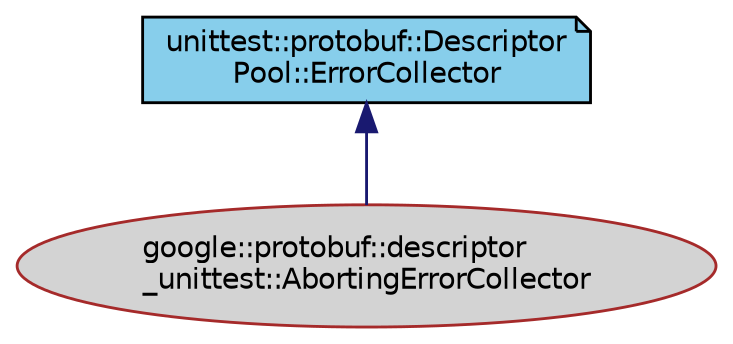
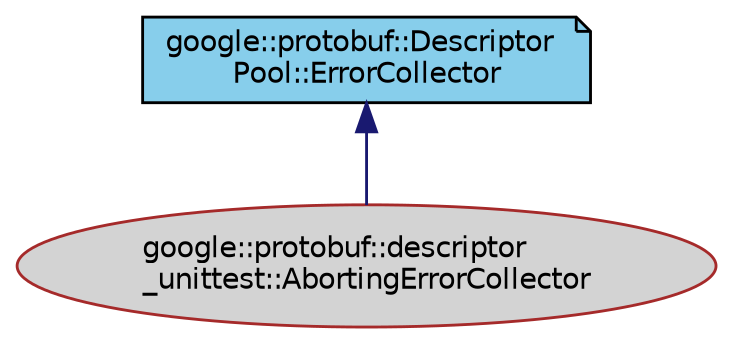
(367, 60) -> (367, 60)
